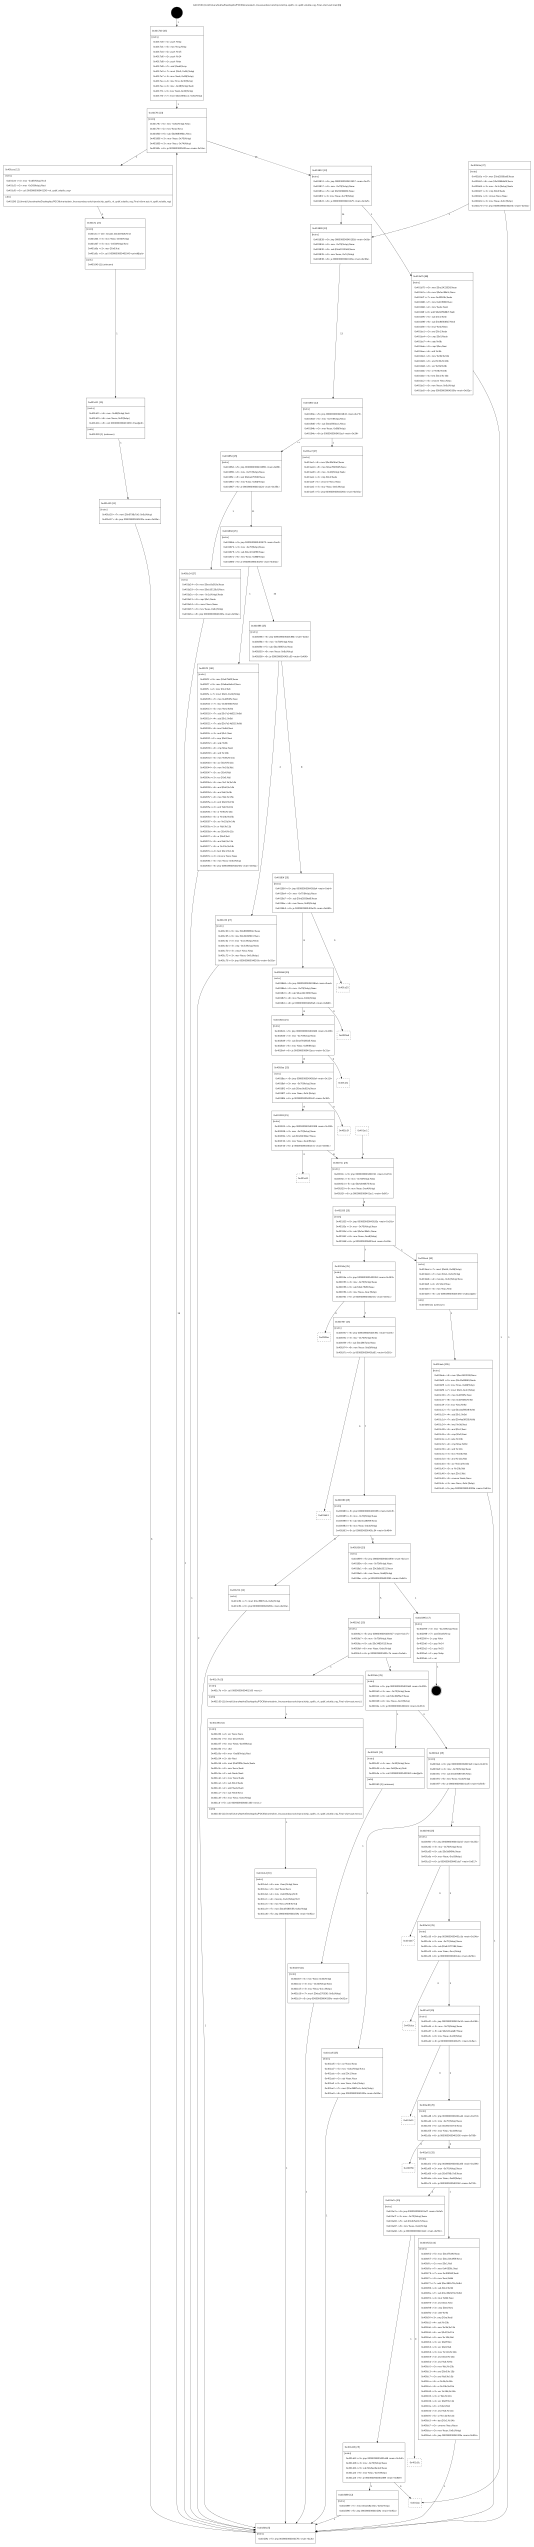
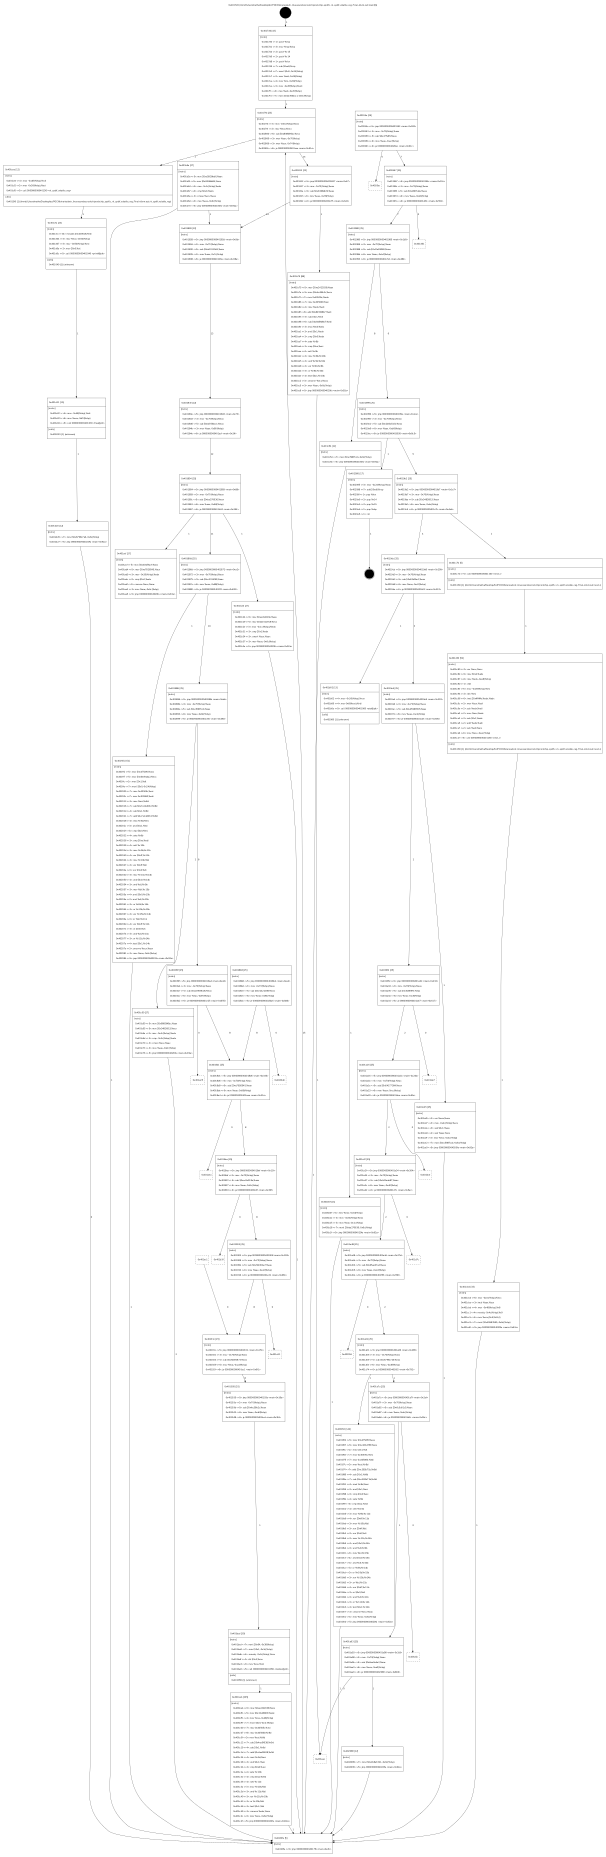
(332, 442) -> (180, 531)
(303, 940) -> (218, 1032)
(364, 1253) -> none
